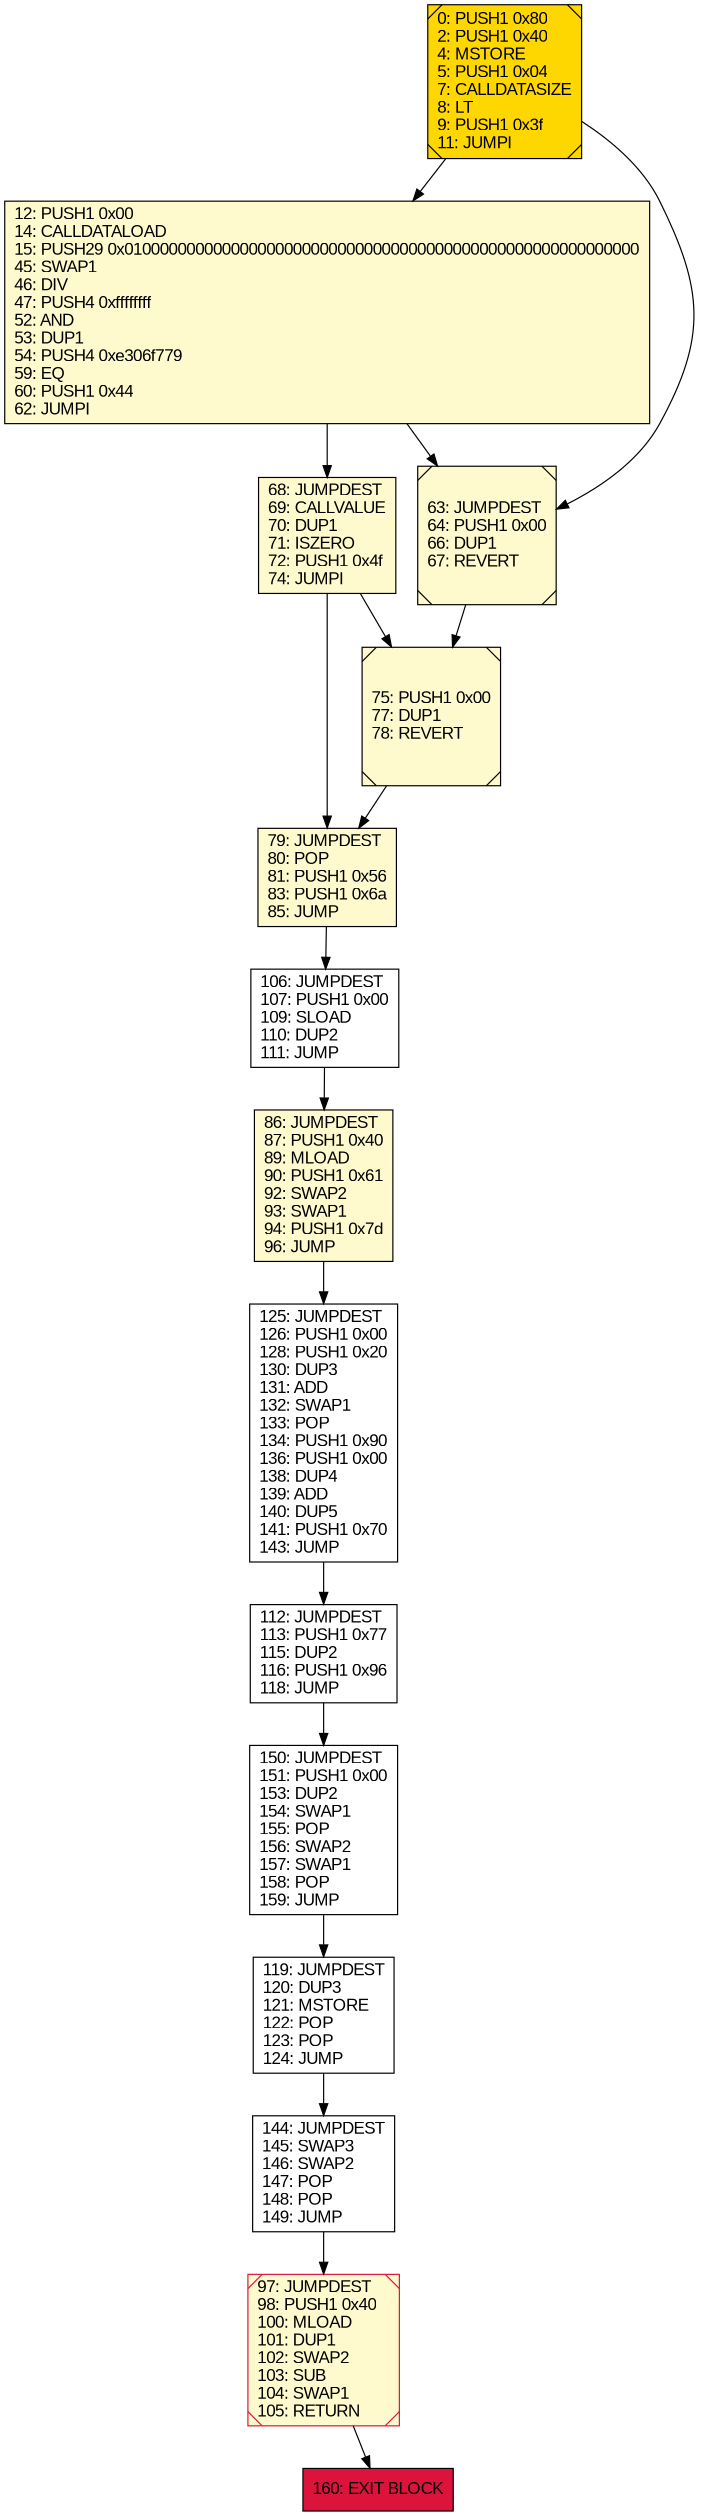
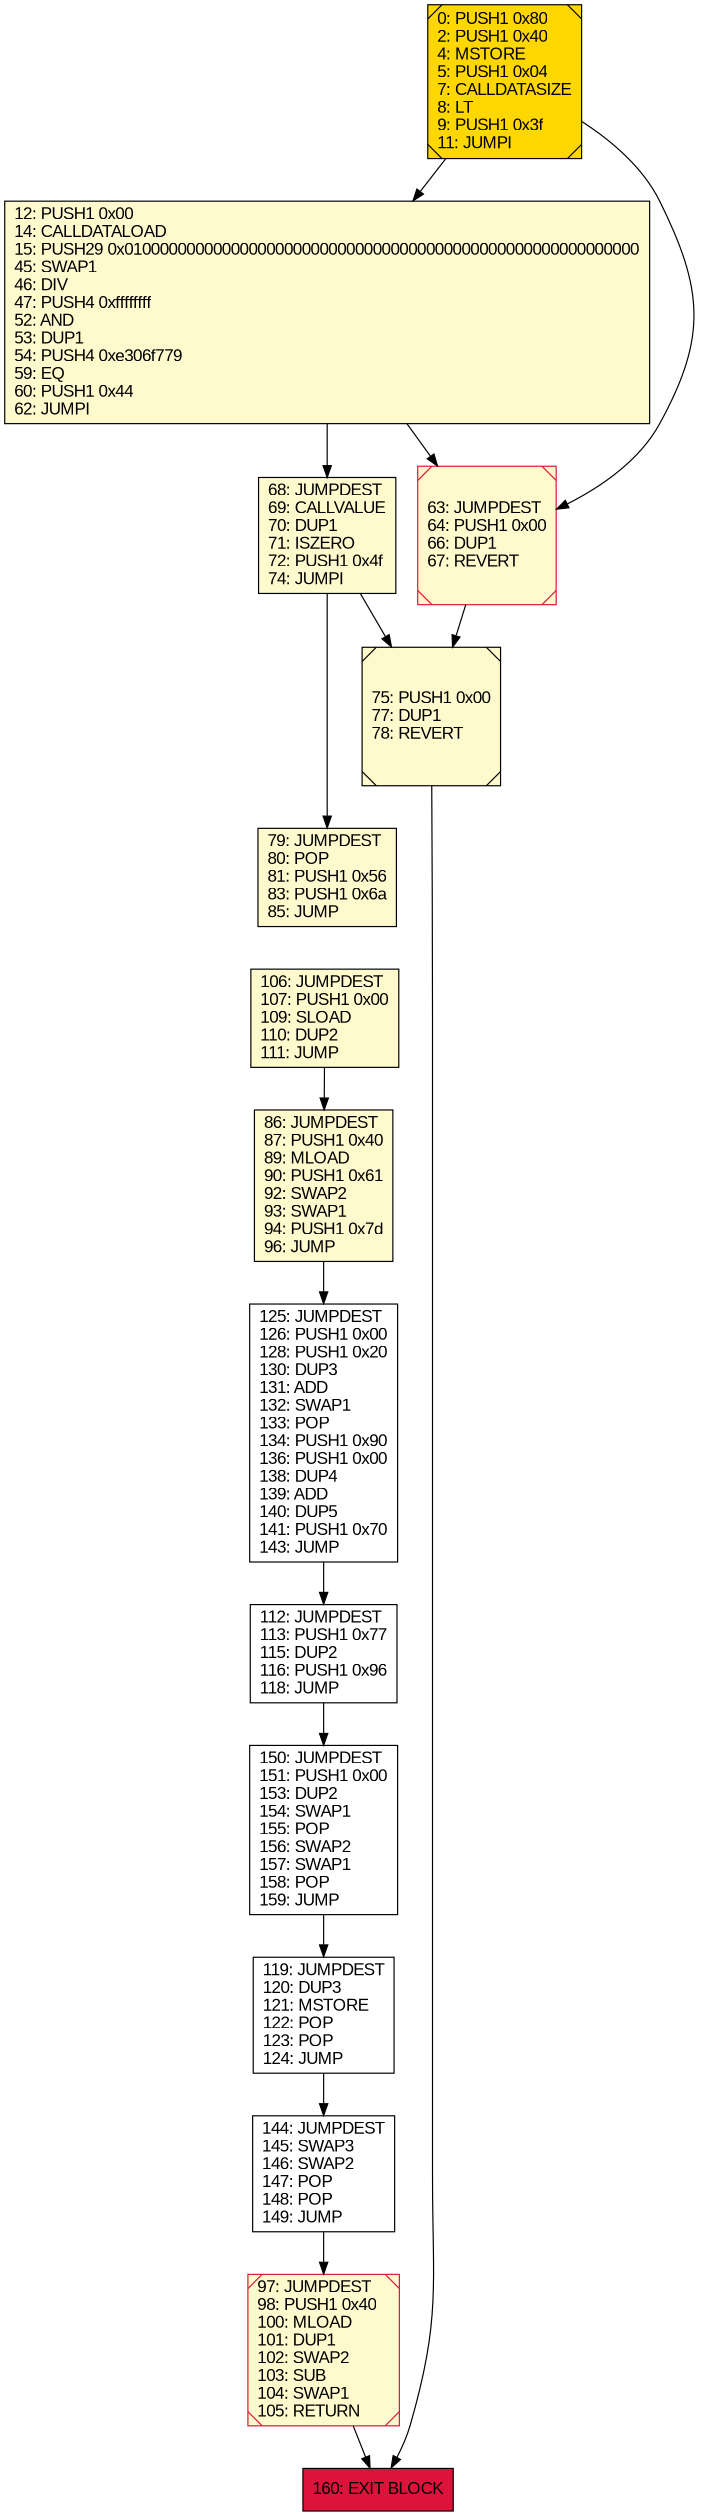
(487, 535) -> (487, 535)
(376, 802) -> (433, 1624)
(326, 942) -> none
(325, 1018) -> (325, 1018)
